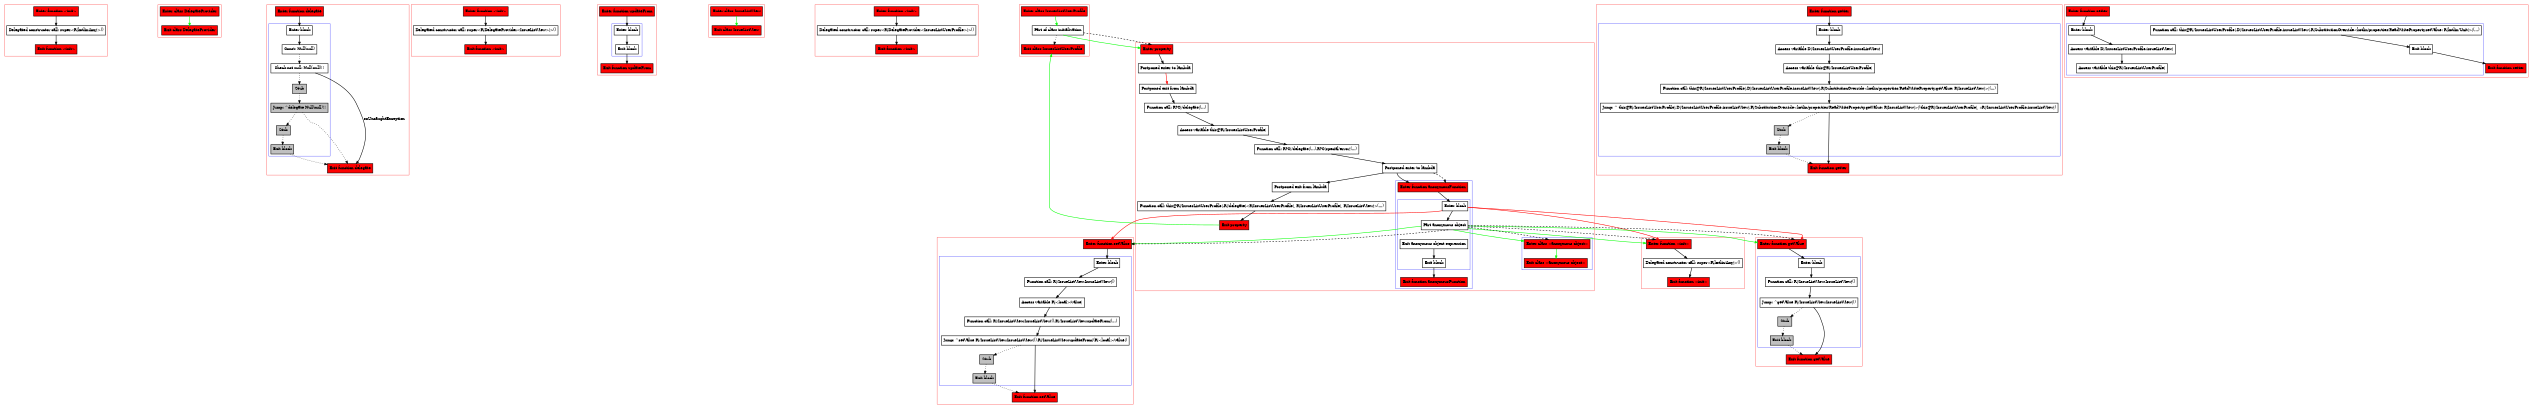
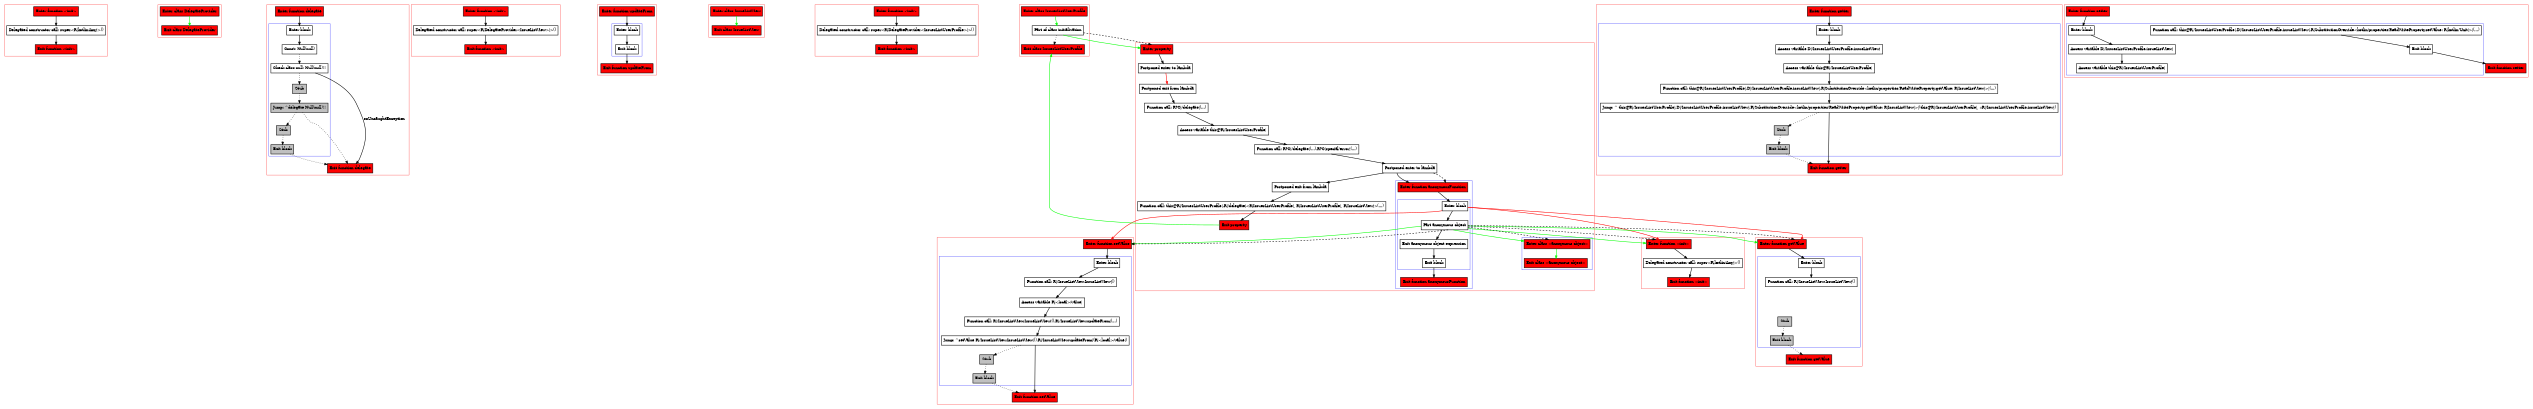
(299, 68) -> (299, 68)
none -> (1440, 234)
(1809, 303) -> none
